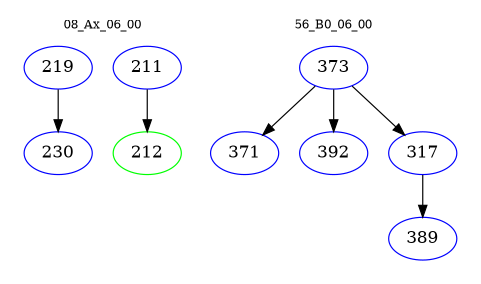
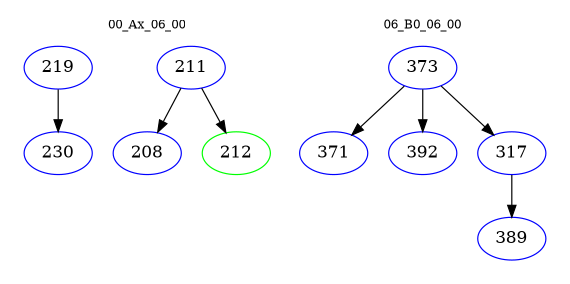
(103, 26) -> (147, 26)
(334, 26) -> (423, 26)
none -> (147, 153)
